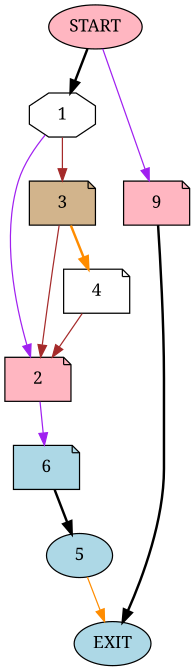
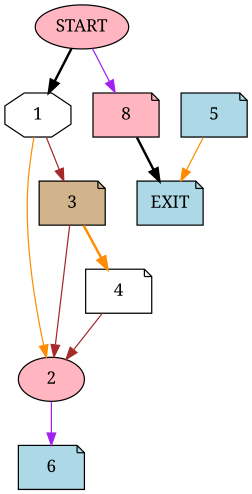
(157, 203) -> (126, 115)
(11, 237) -> (29, 242)
(38, 379) -> (51, 379)
(61, 506) -> none
(80, 556) -> (214, 115)
(113, 644) -> (170, 203)
